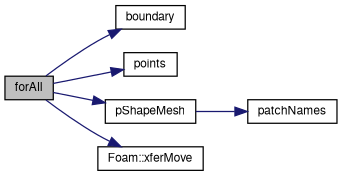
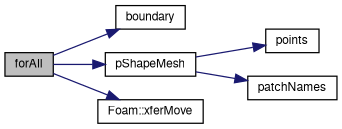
(82, 78) -> (224, 52)
